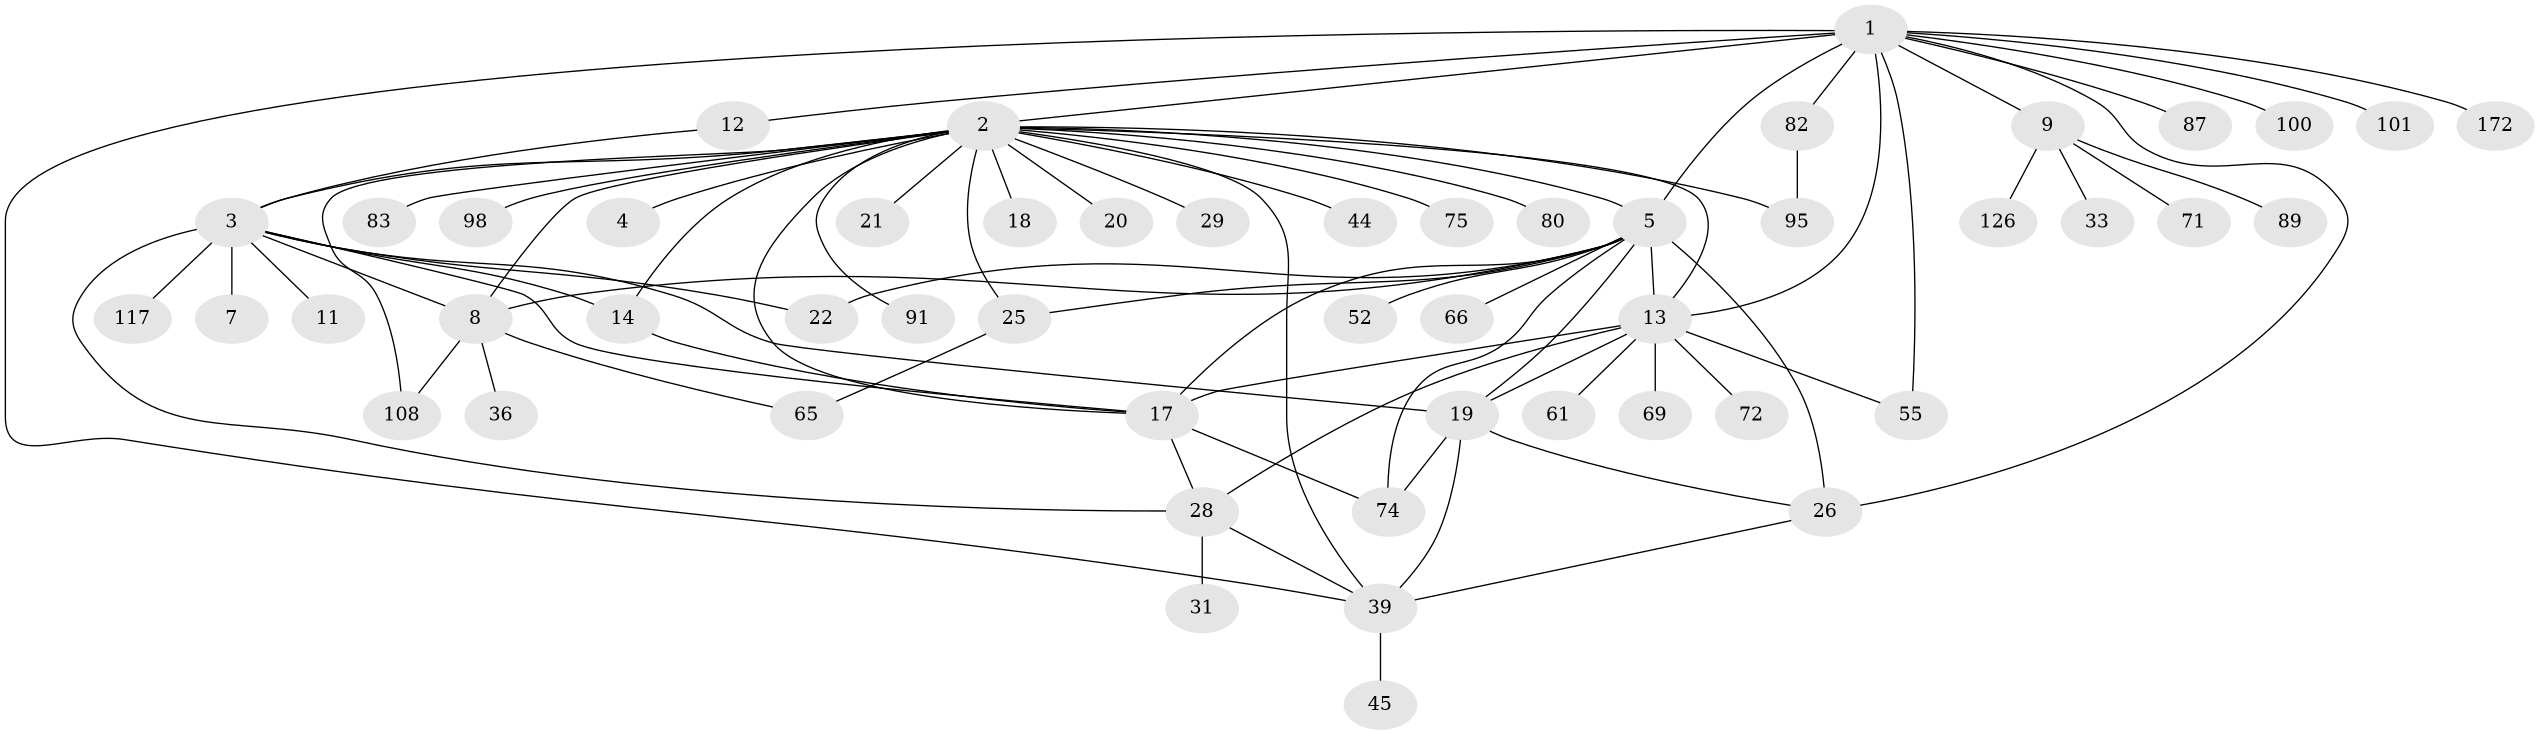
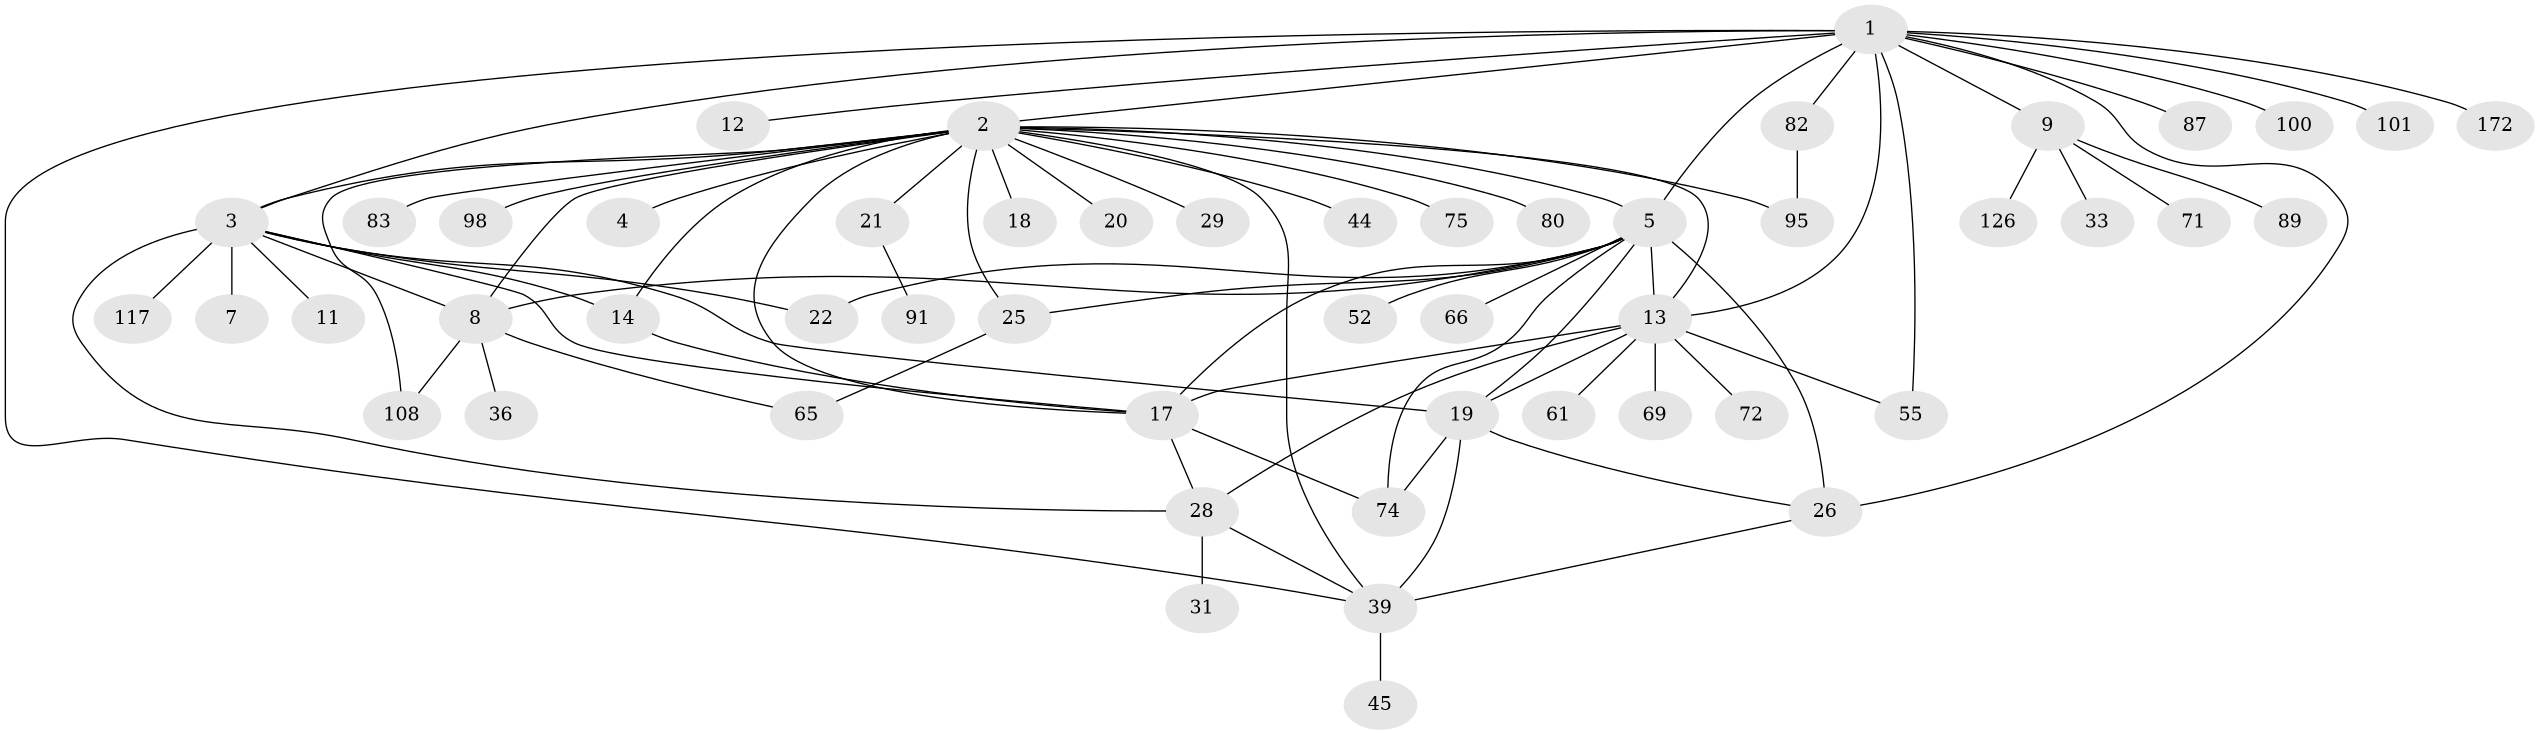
(477, 158) -> (1040, 62)
(822, 202) -> (895, 269)
